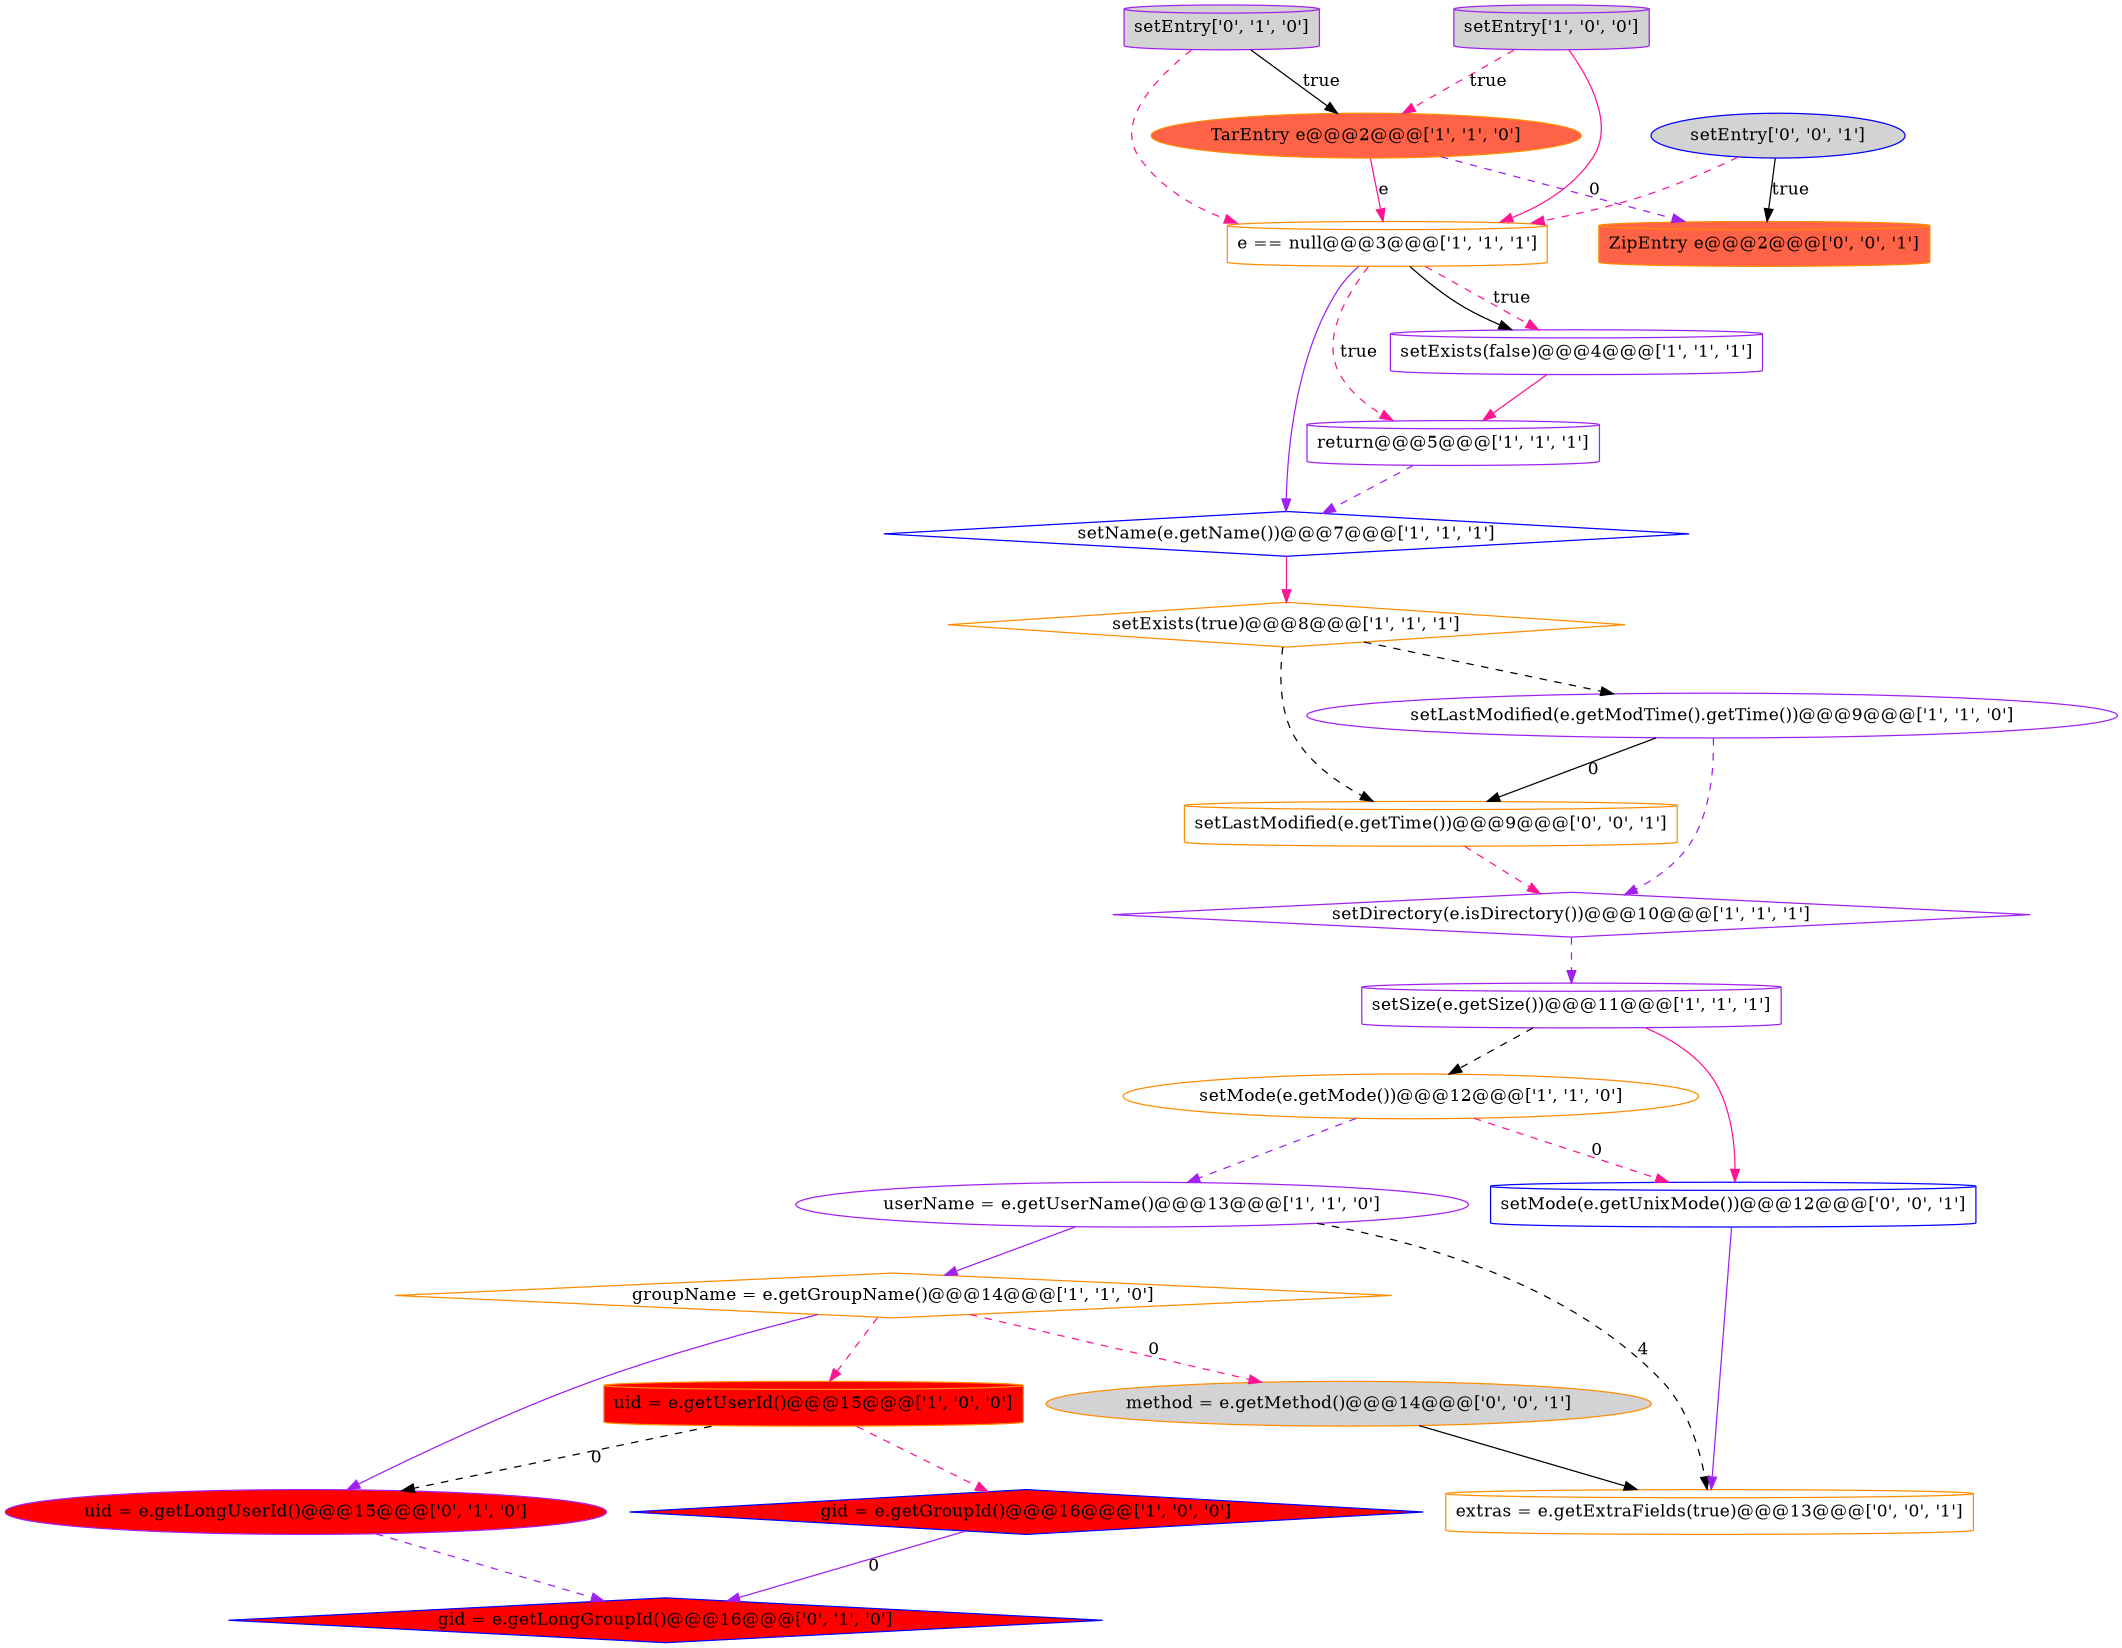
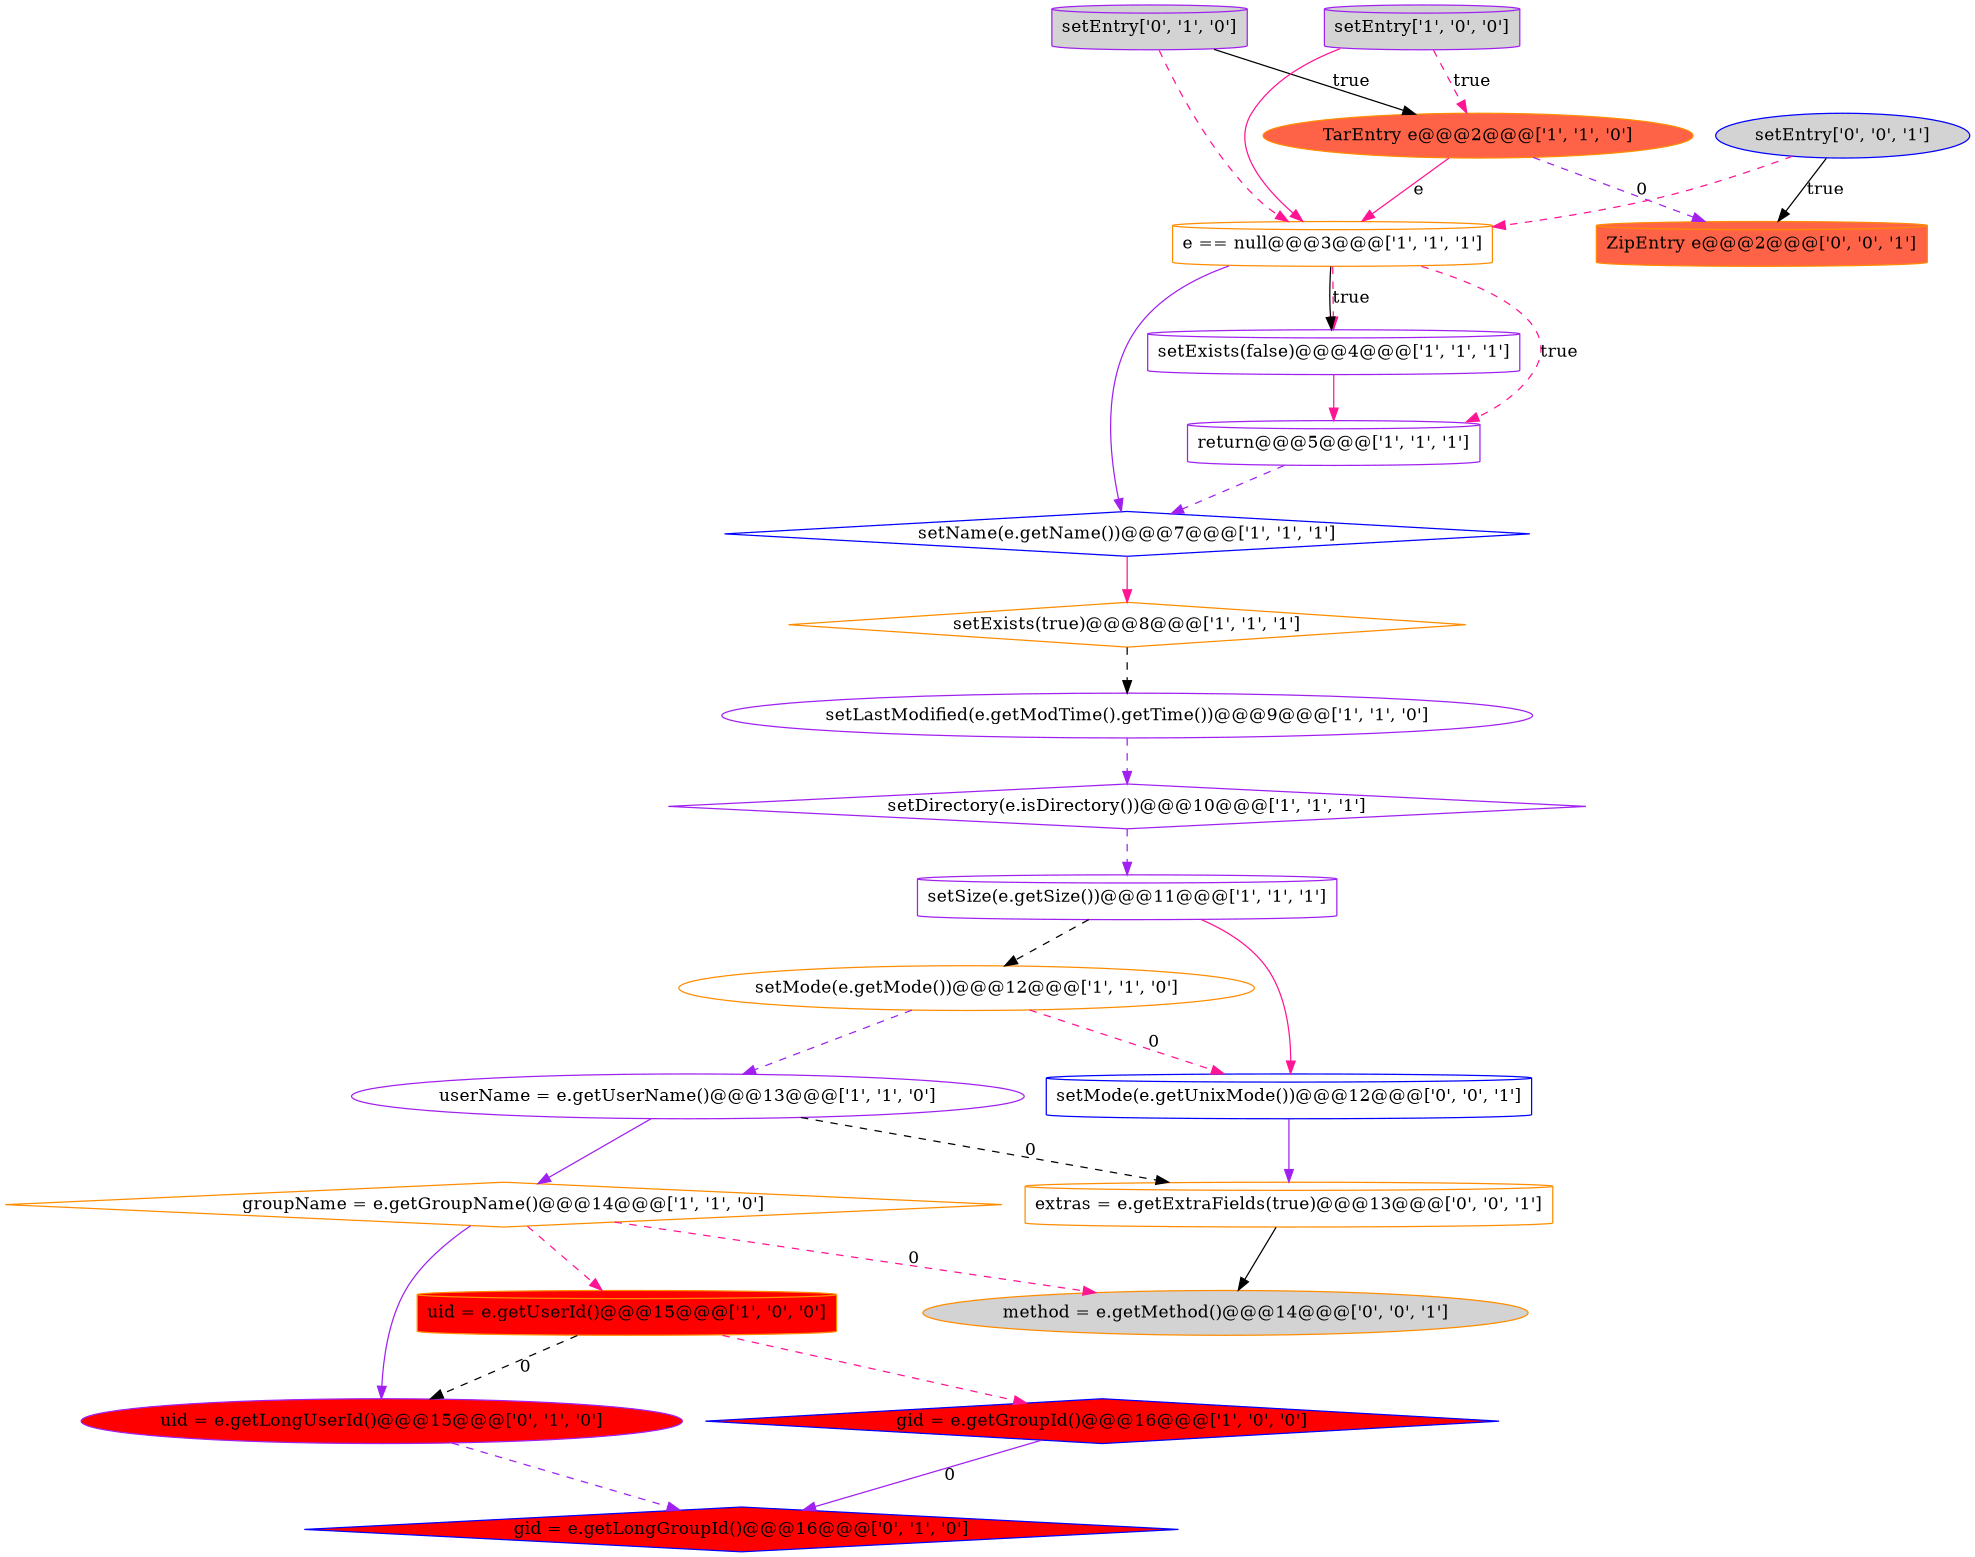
(1431, 824) -> none
(1644, 1350) -> (1031, 1150)
(1522, 1456) -> (1260, 1253)
